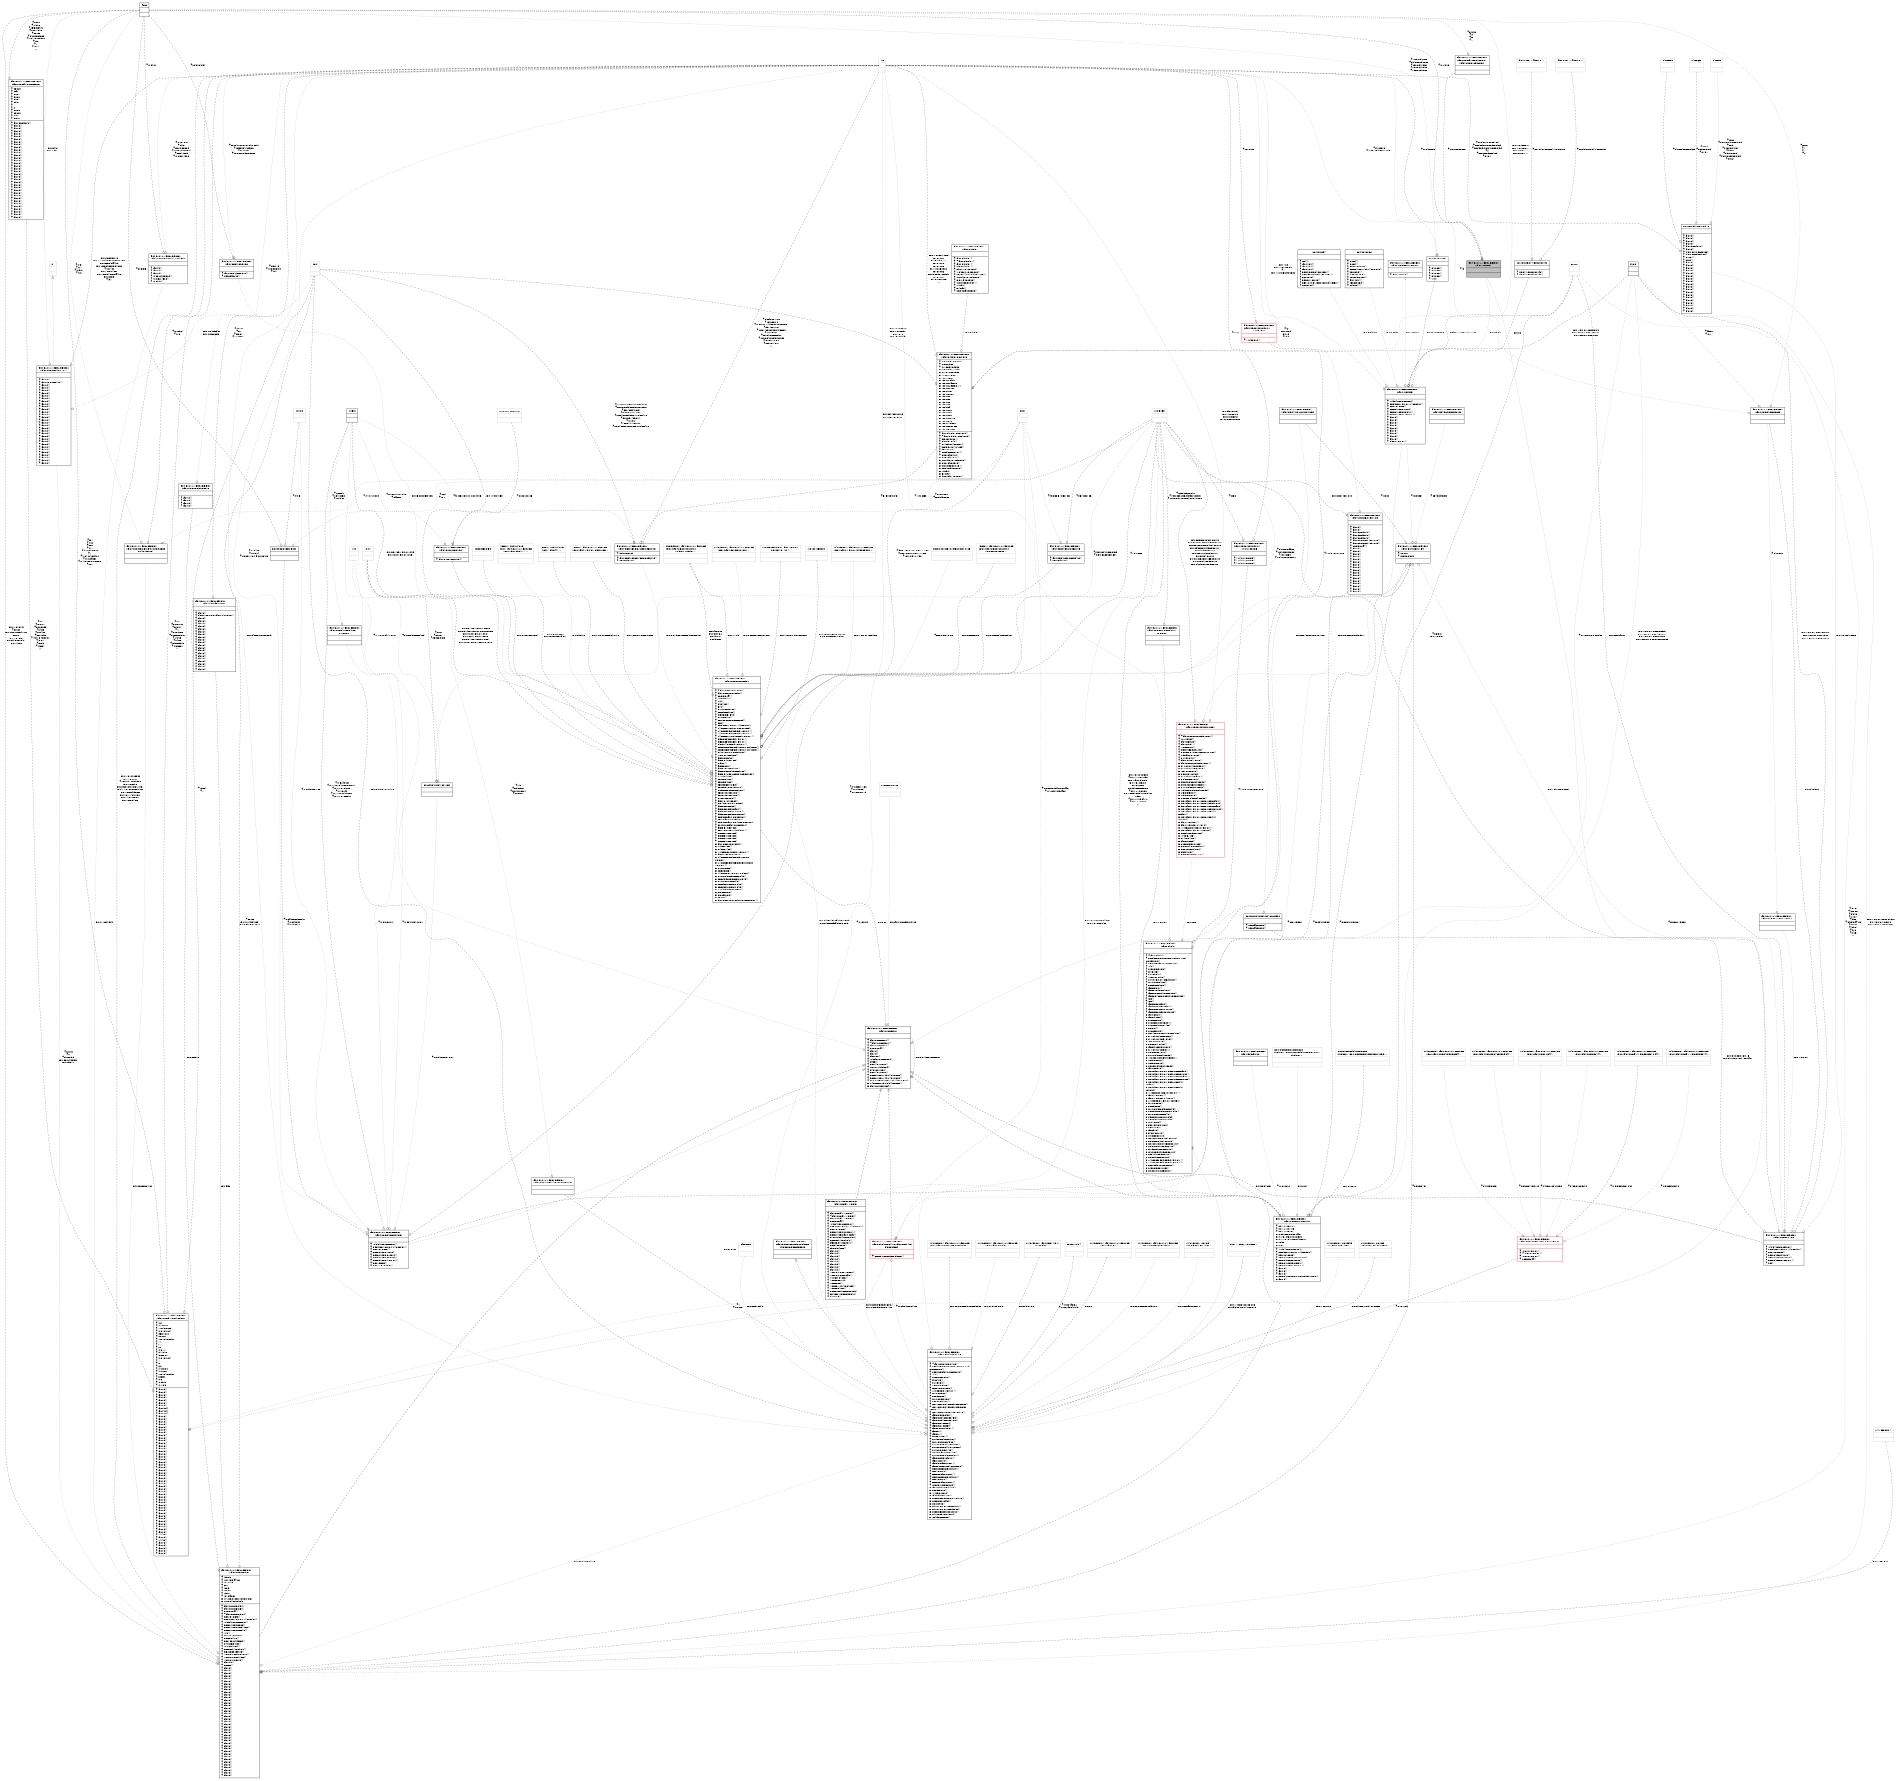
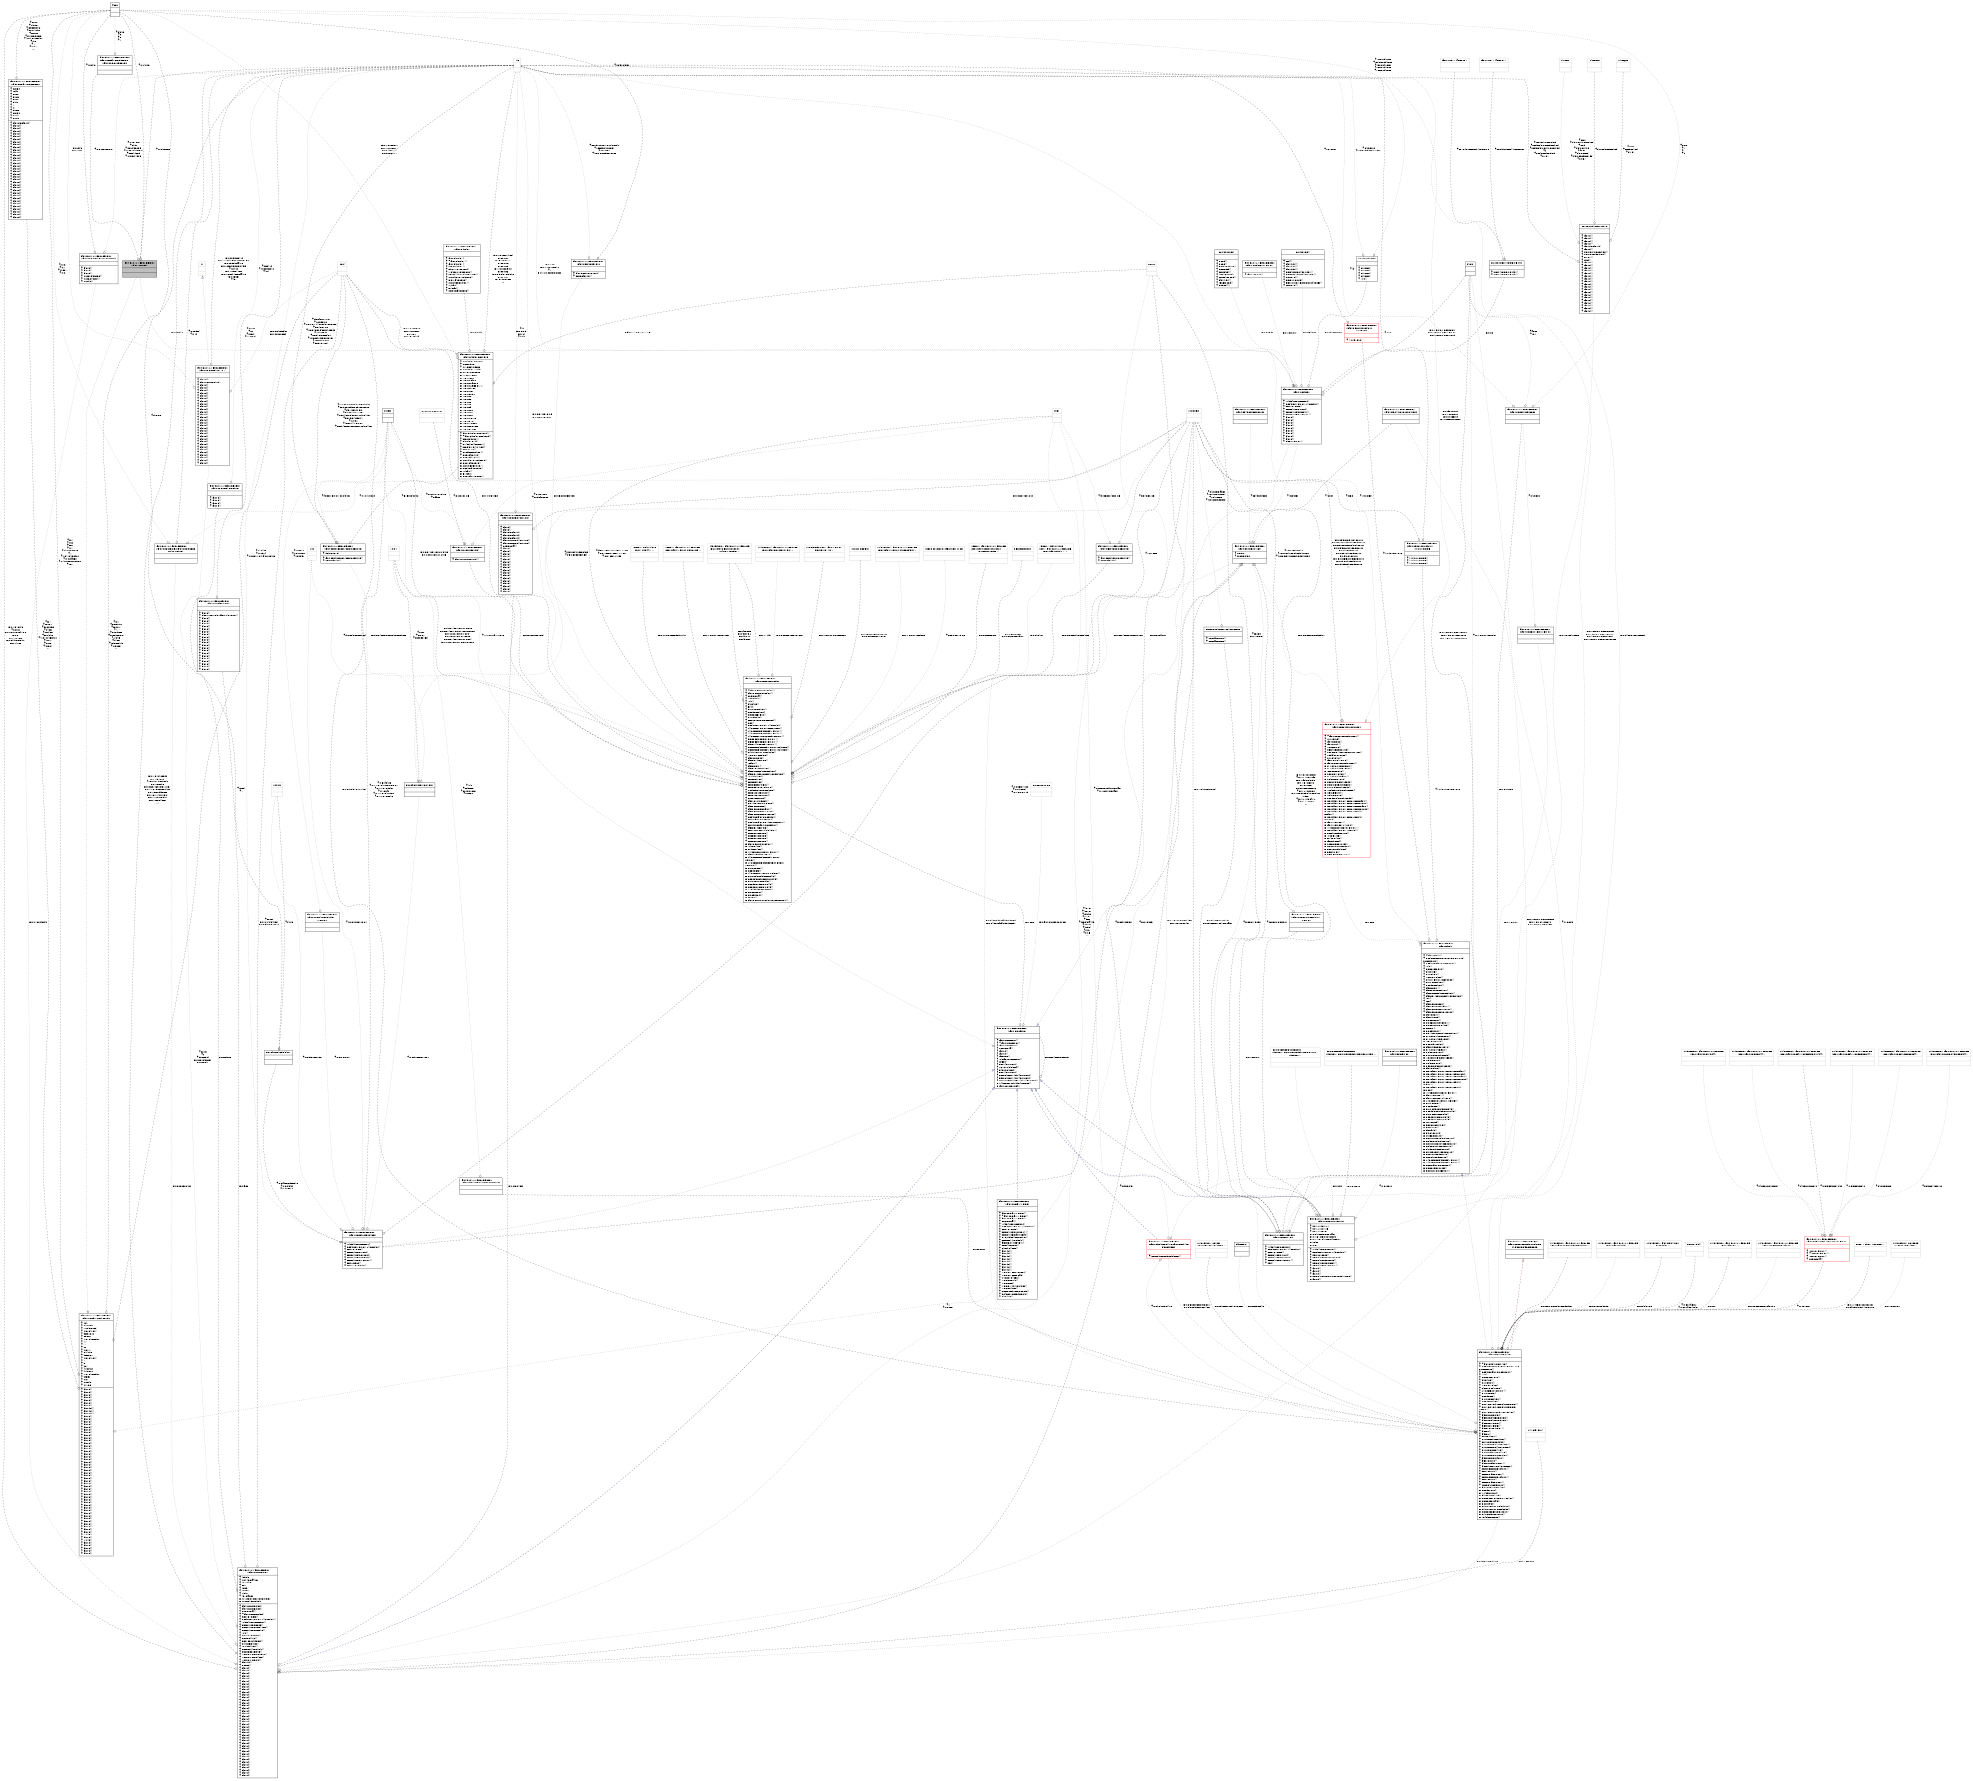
(1364, 269) -> (1224, 269)
(511, 481) -> none
(746, 1249) -> (1242, 1249)
(1199, 1249) -> none
